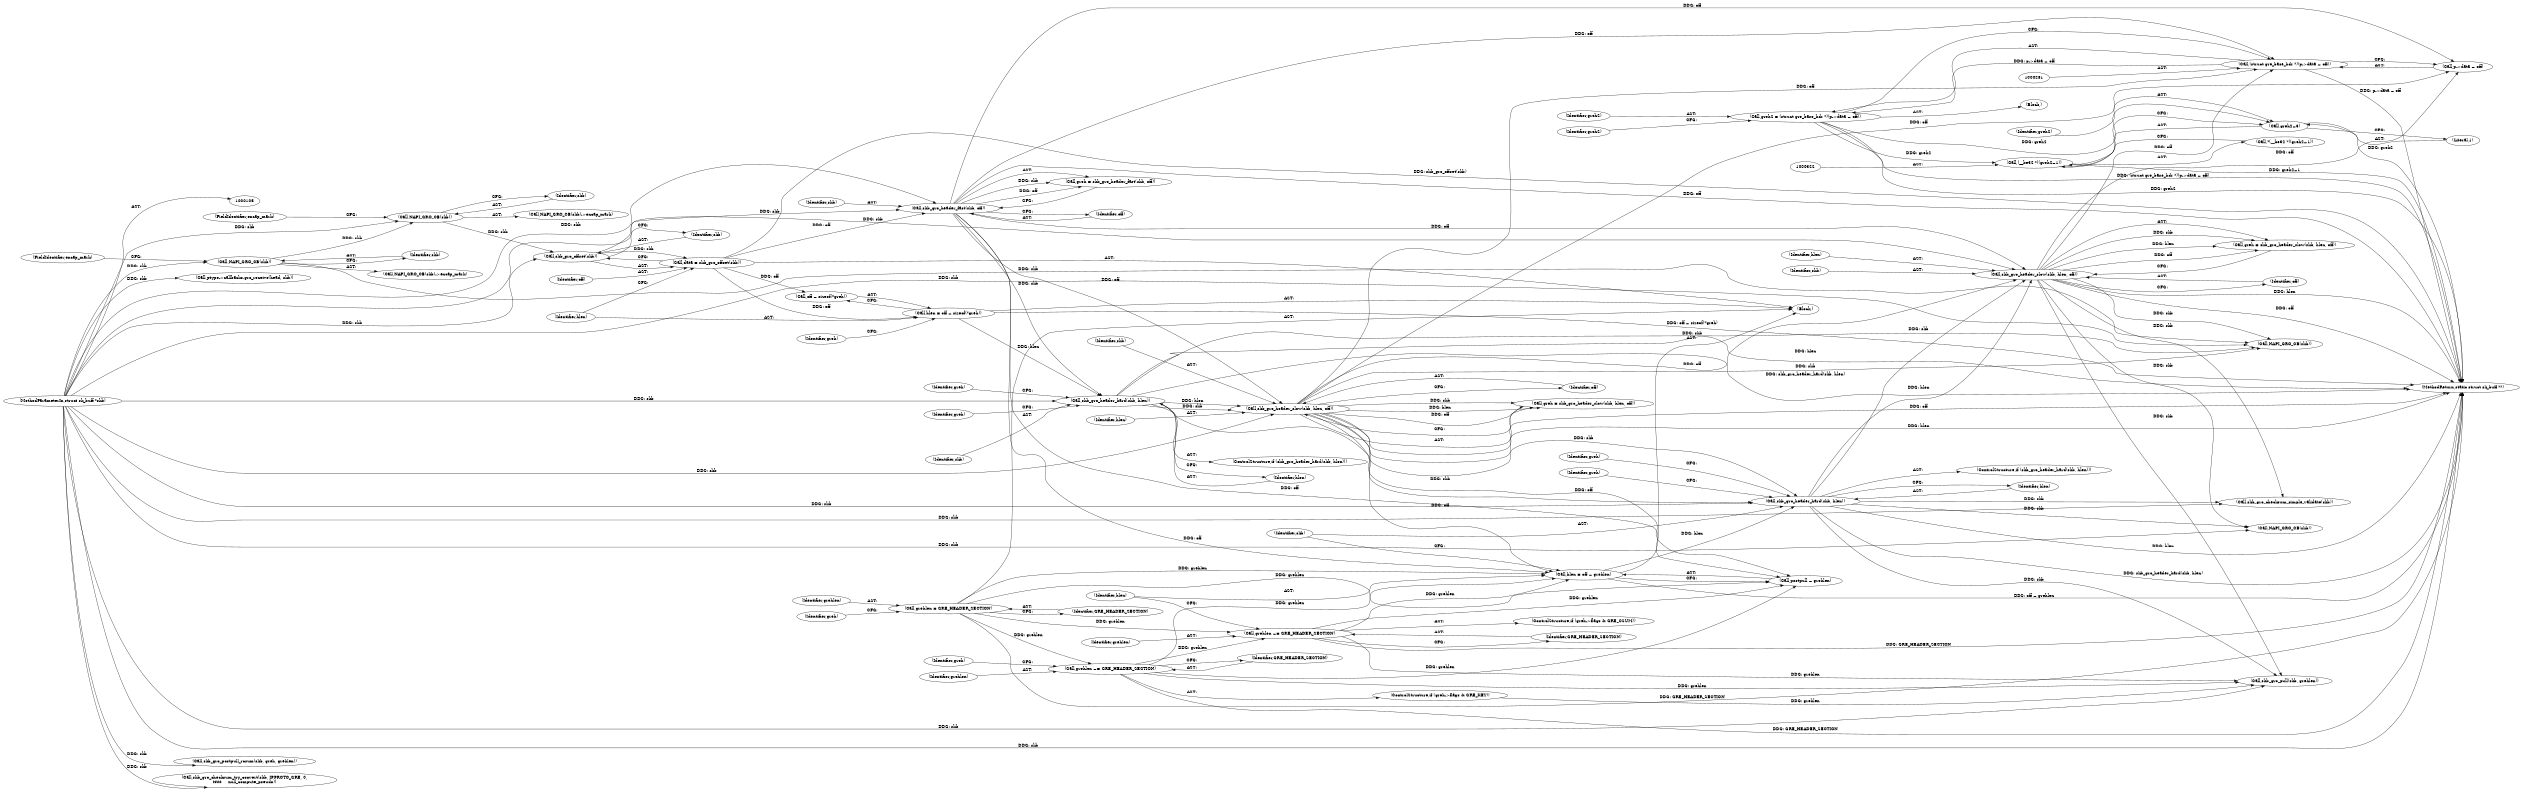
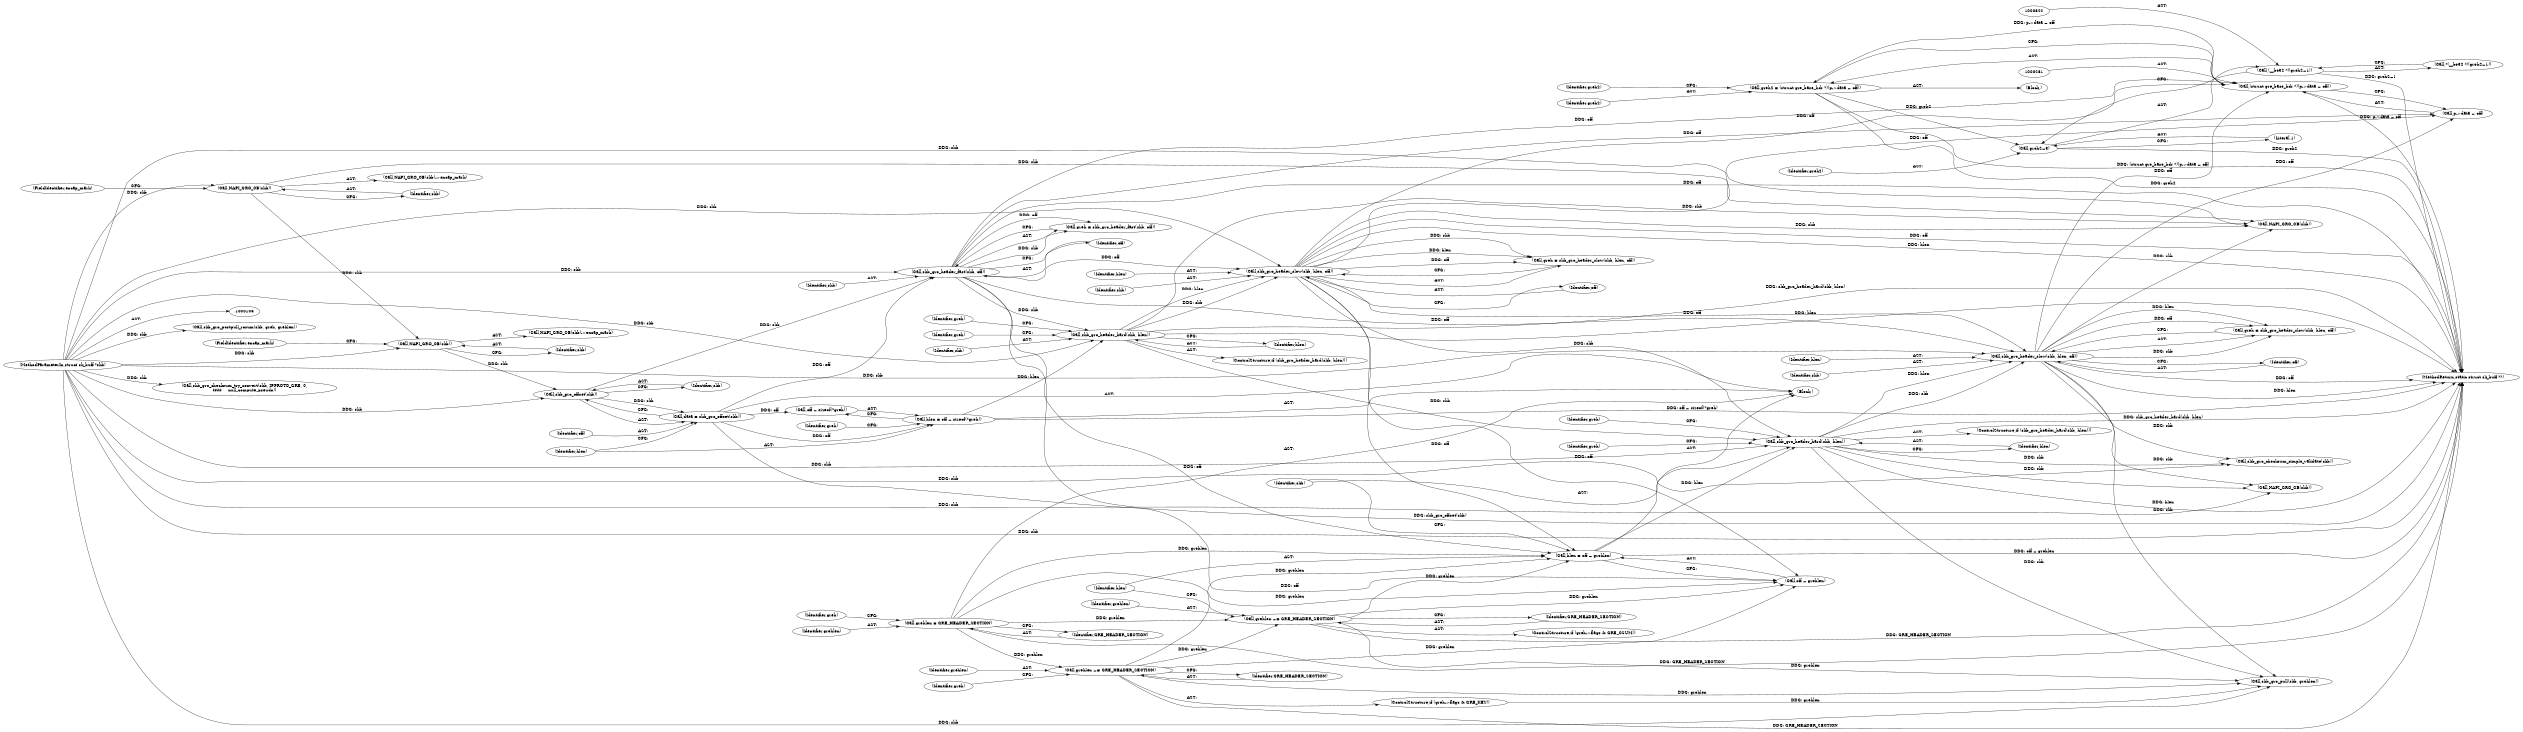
(1899, 158) -> none
(245, 278) -> none
(1805, 581) -> (1805, 581)
